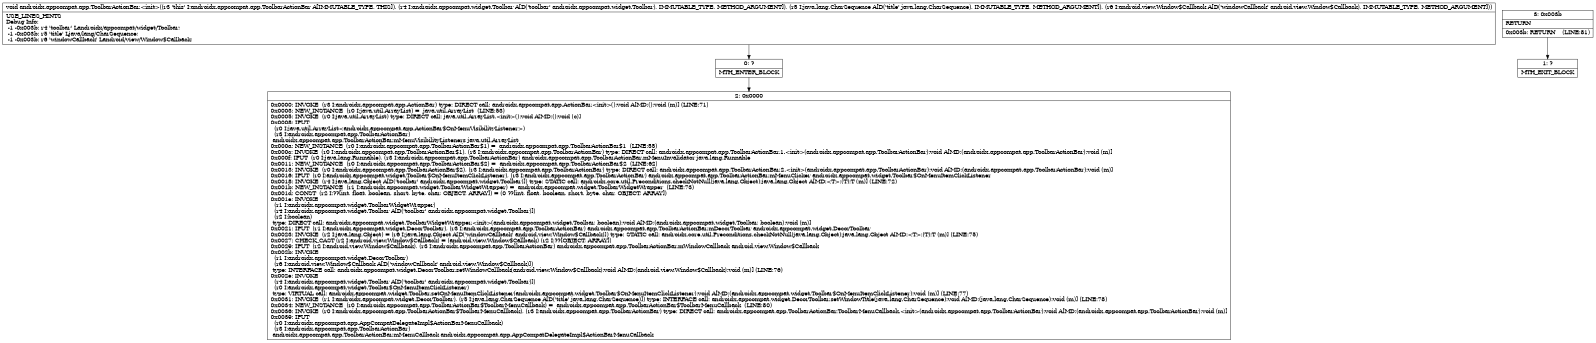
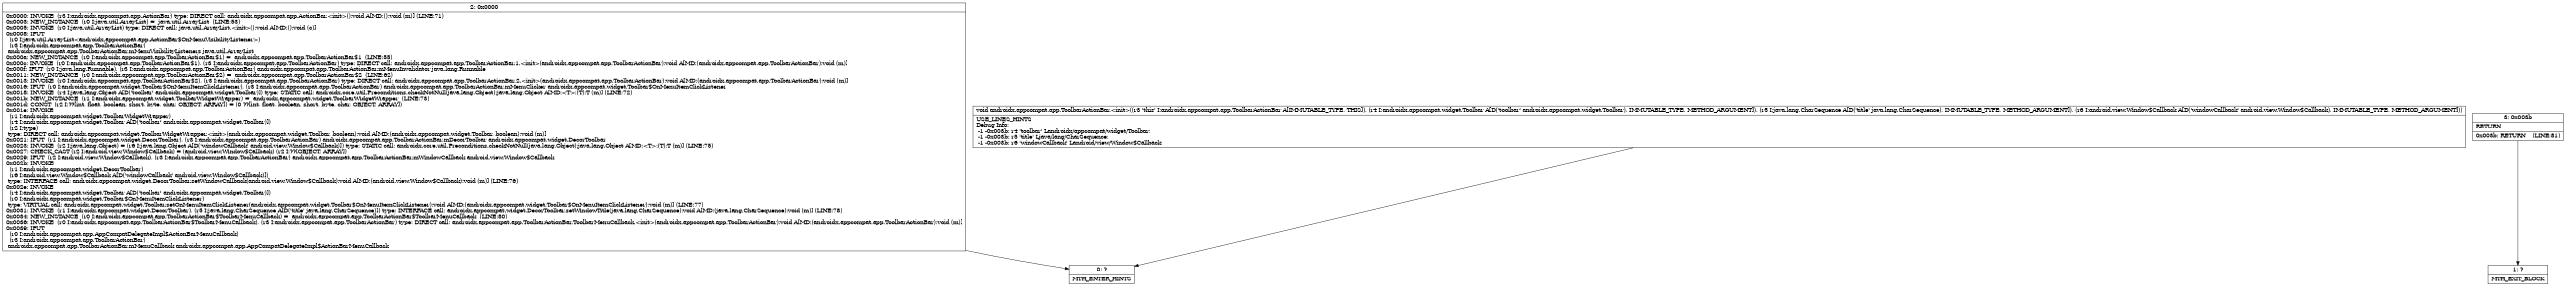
(749, 73) -> (1102, 279)
(749, 83) -> (1015, 260)
(291, 217) -> (22, 128)
